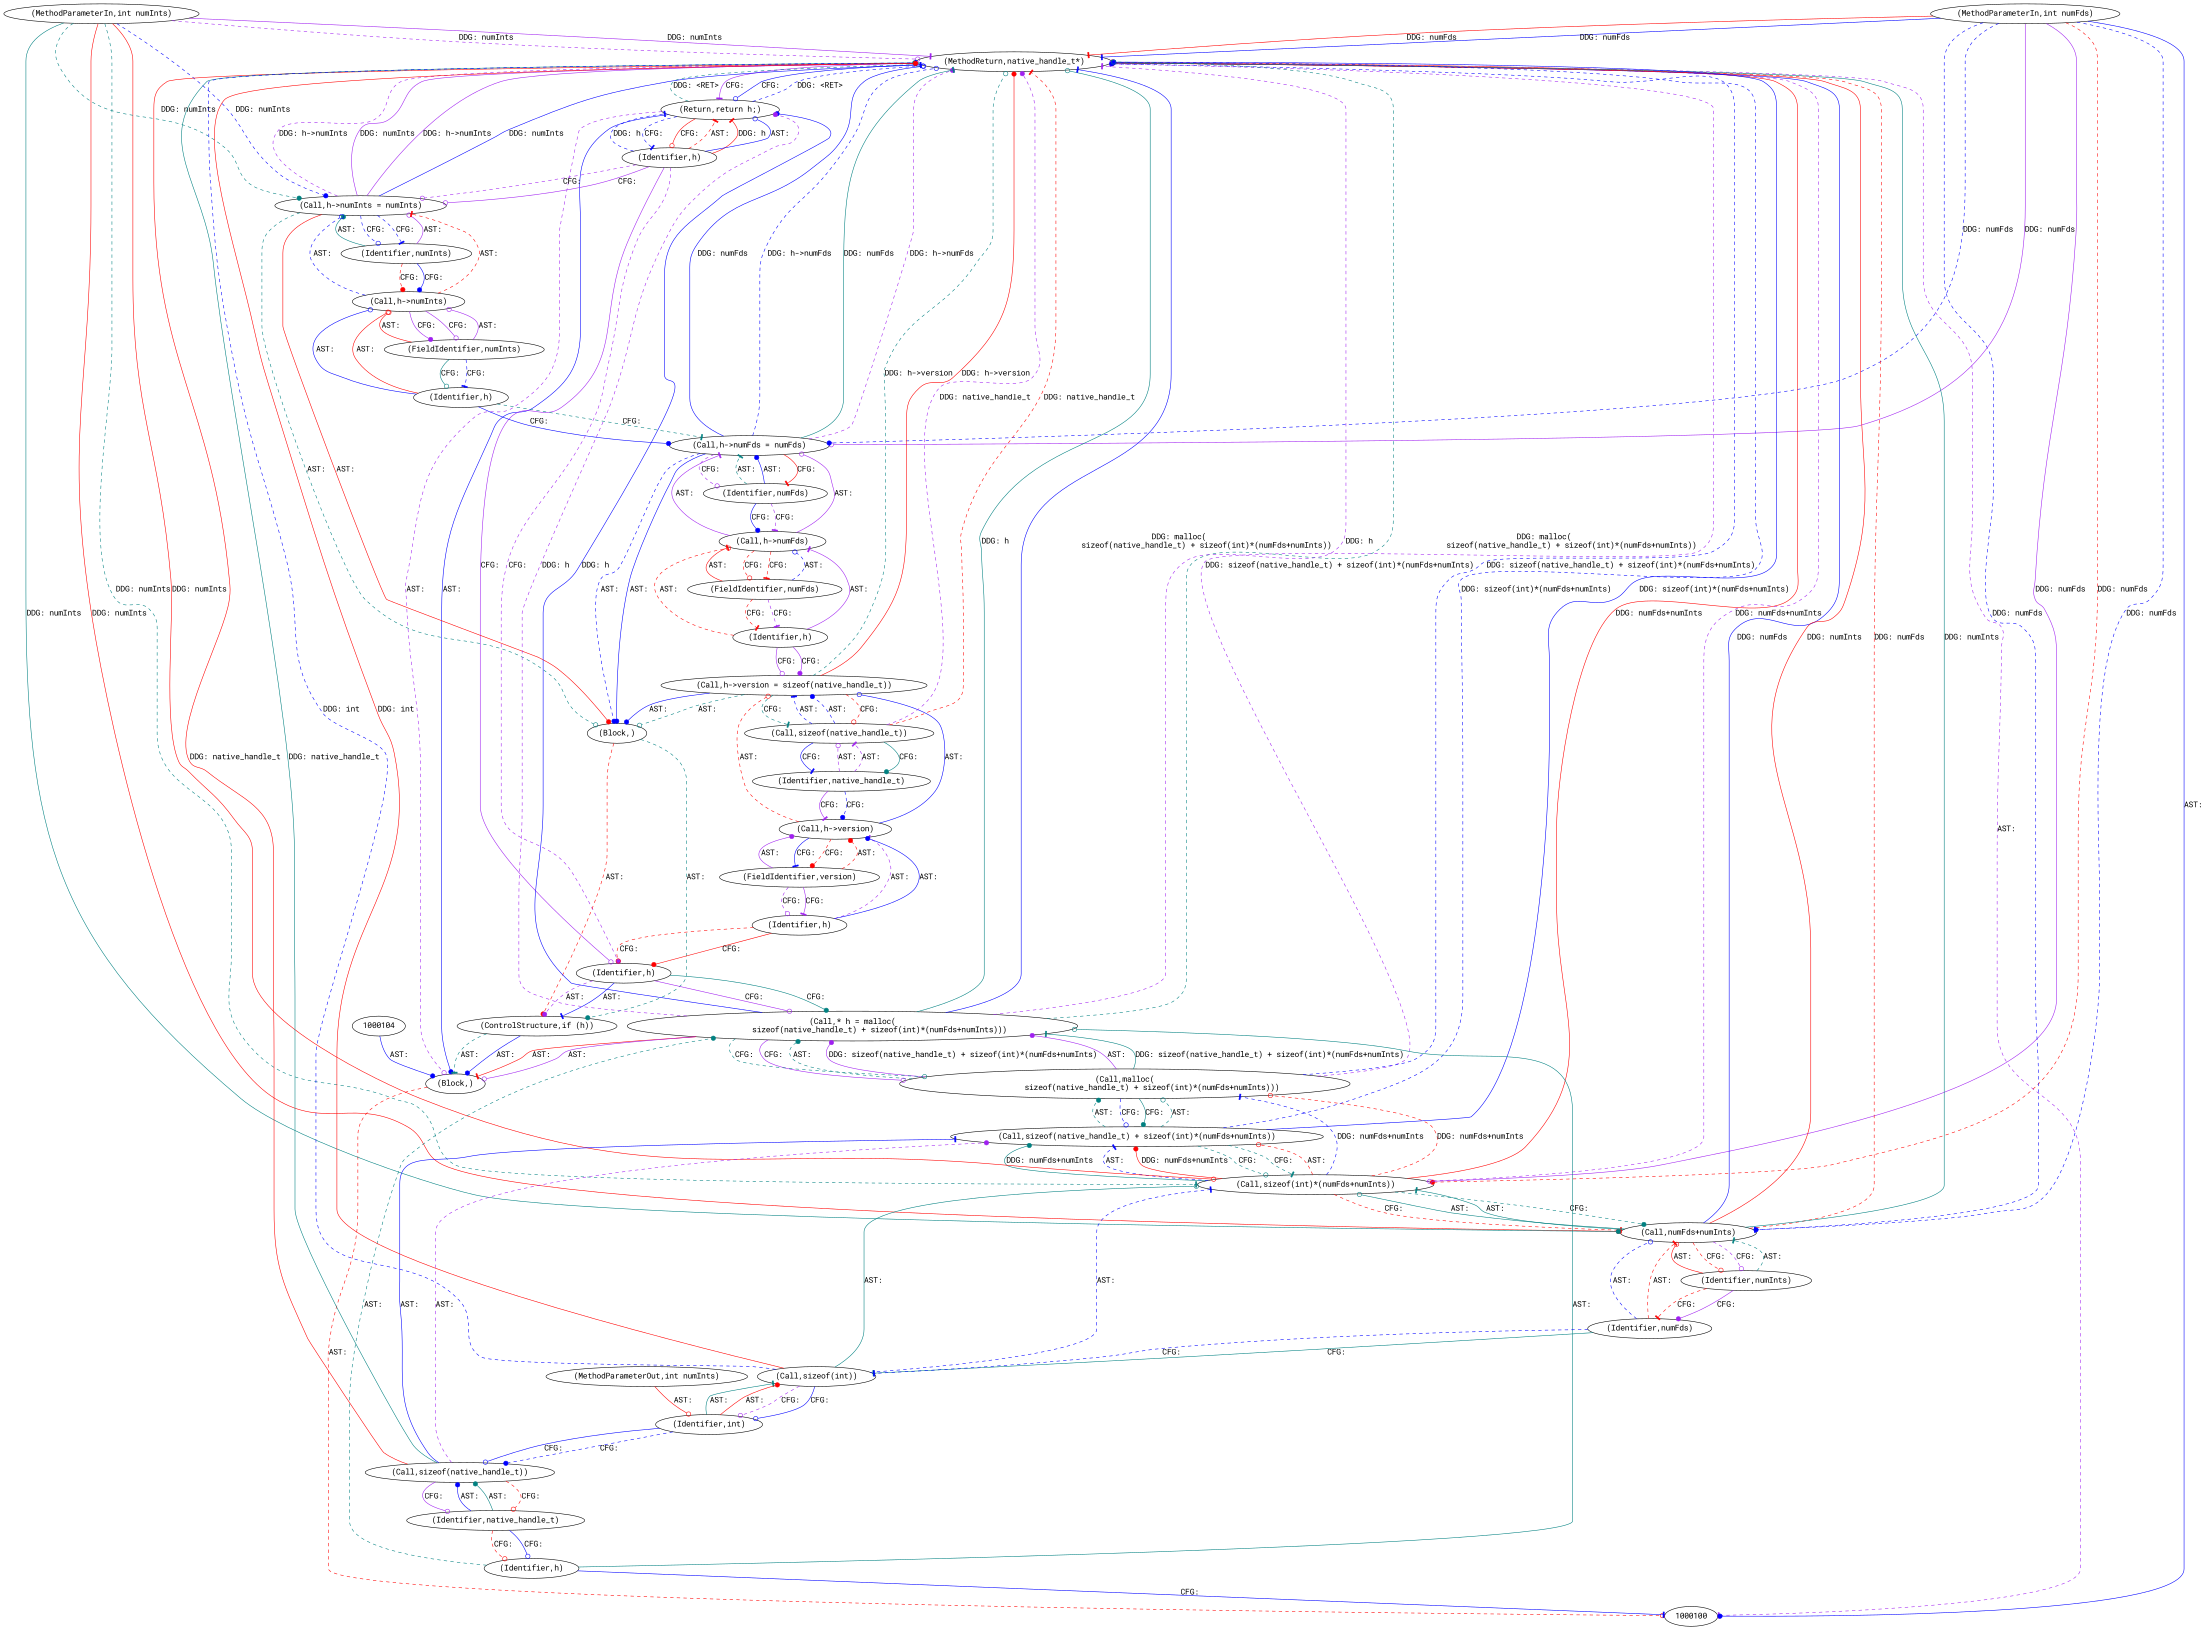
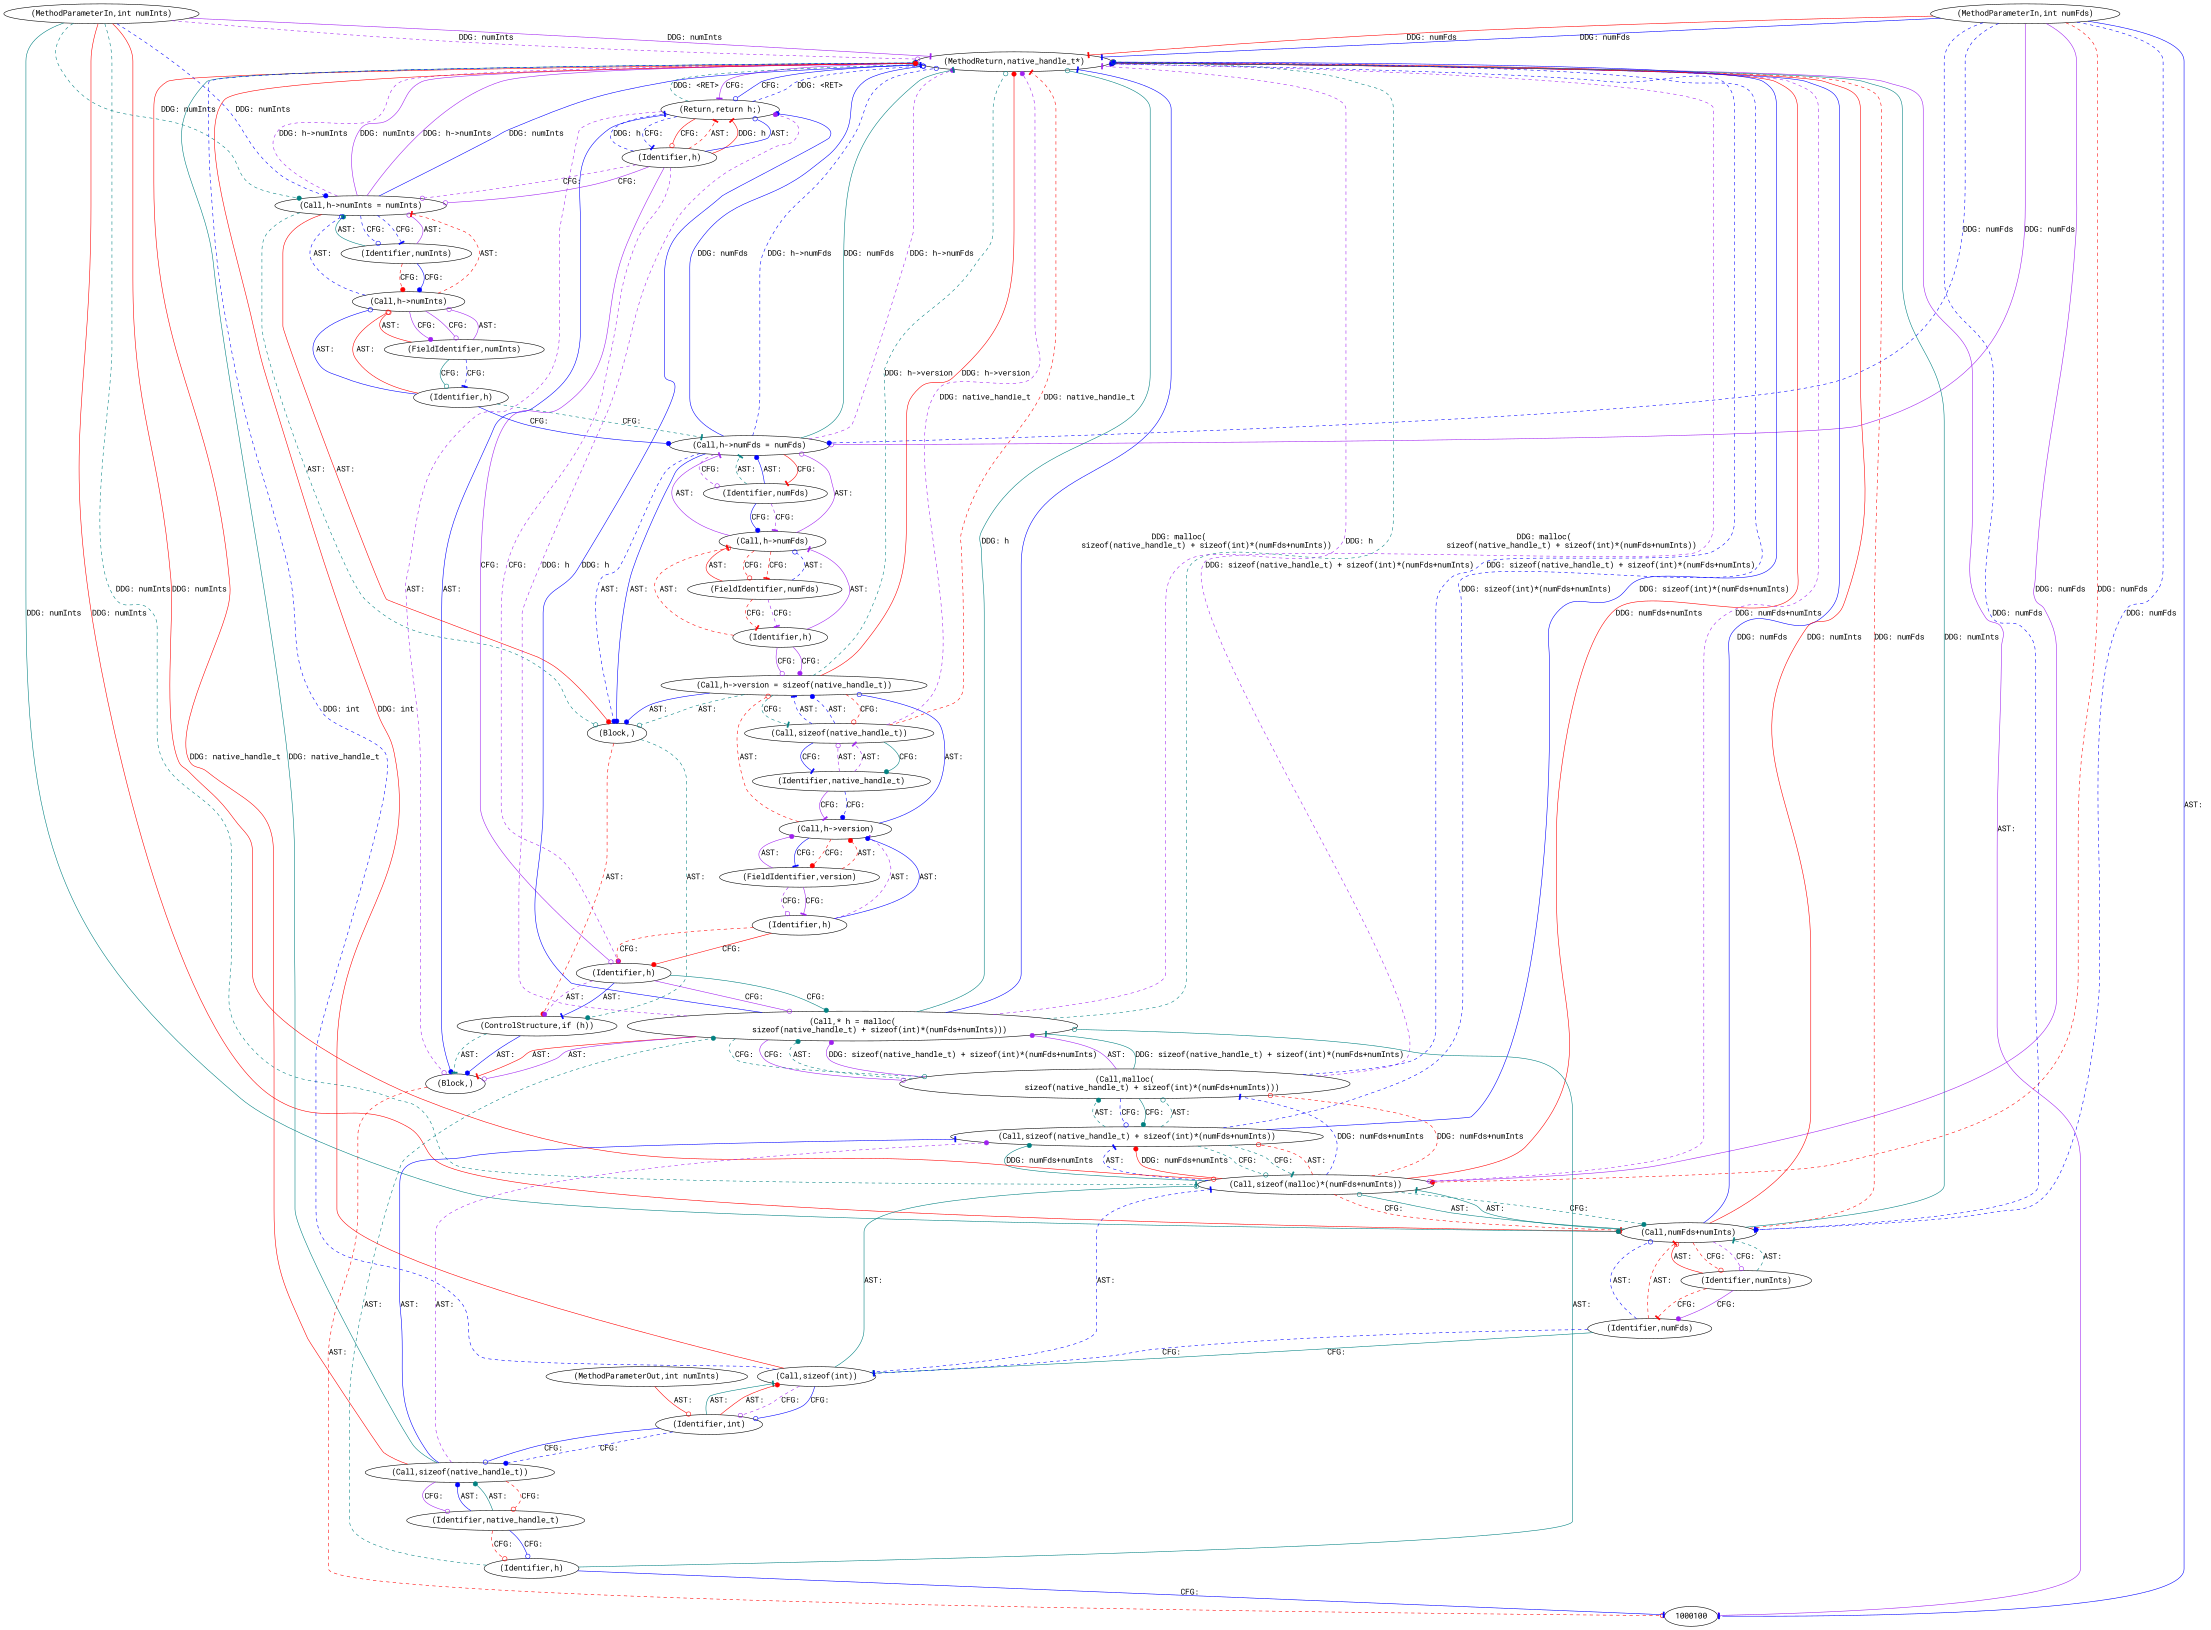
(1988, 620) -> (1988, 620)
(2184, 996) -> (2184, 996)
(379, 1026) -> none
(1316, 1185) -> (1316, 1185)
